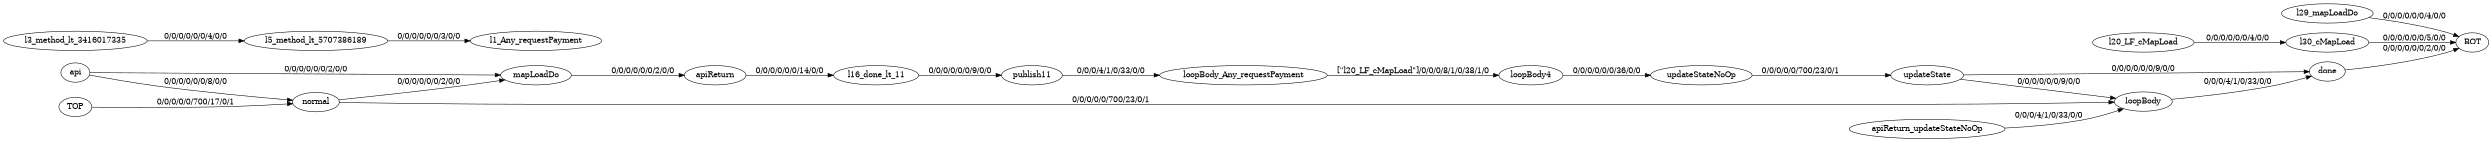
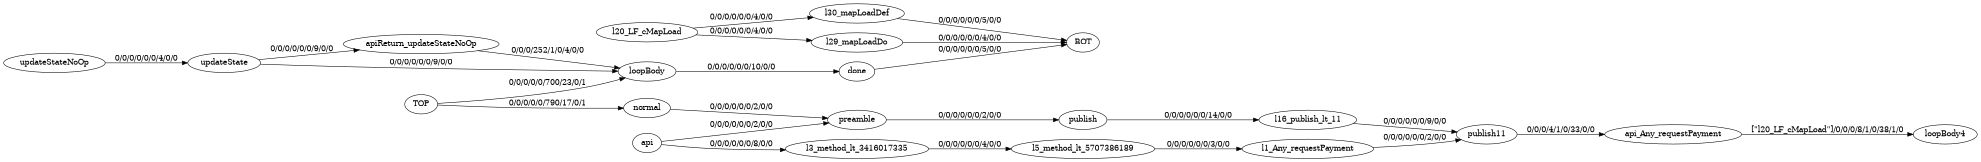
none -> (751, 38)
(2327, 42) -> (857, 13)
(2415, 49) -> (970, 50)
(1801, 71) -> (146, 59)
(2134, 73) -> (306, 55)
(536, 75) -> (857, 120)
(715, 75) -> (1083, 120)
(876, 75) -> (1308, 120)
(1243, 75) -> (1673, 134)
(1604, 75) -> none
(2238, 82) -> (741, 67)
(188, 90) -> (721, 149)
(196, 102) -> (548, 103)
(1224, 104) -> (529, 95)
(2049, 116) -> (548, 51)
none -> (1414, 145)
